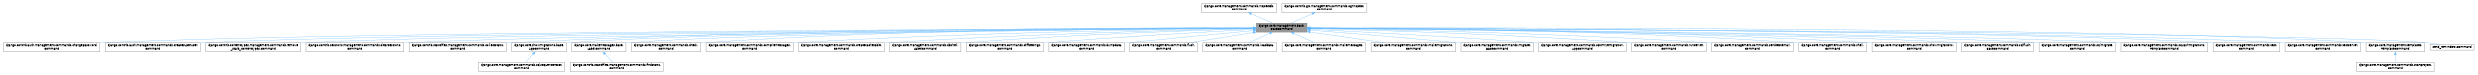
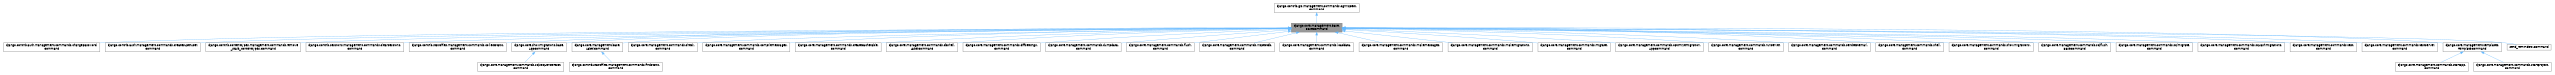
(1262, 18) -> (1275, 38)
(599, 47) -> (597, 47)
(1497, 47) -> (1574, 47)
(2164, 47) -> (2241, 47)
none -> (2432, 67)
